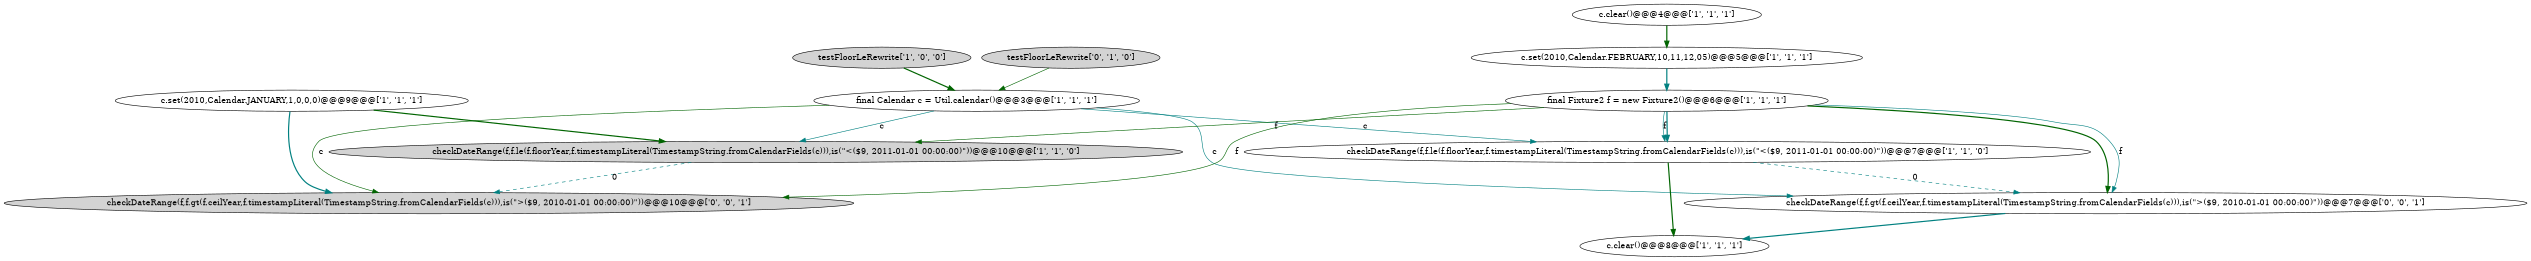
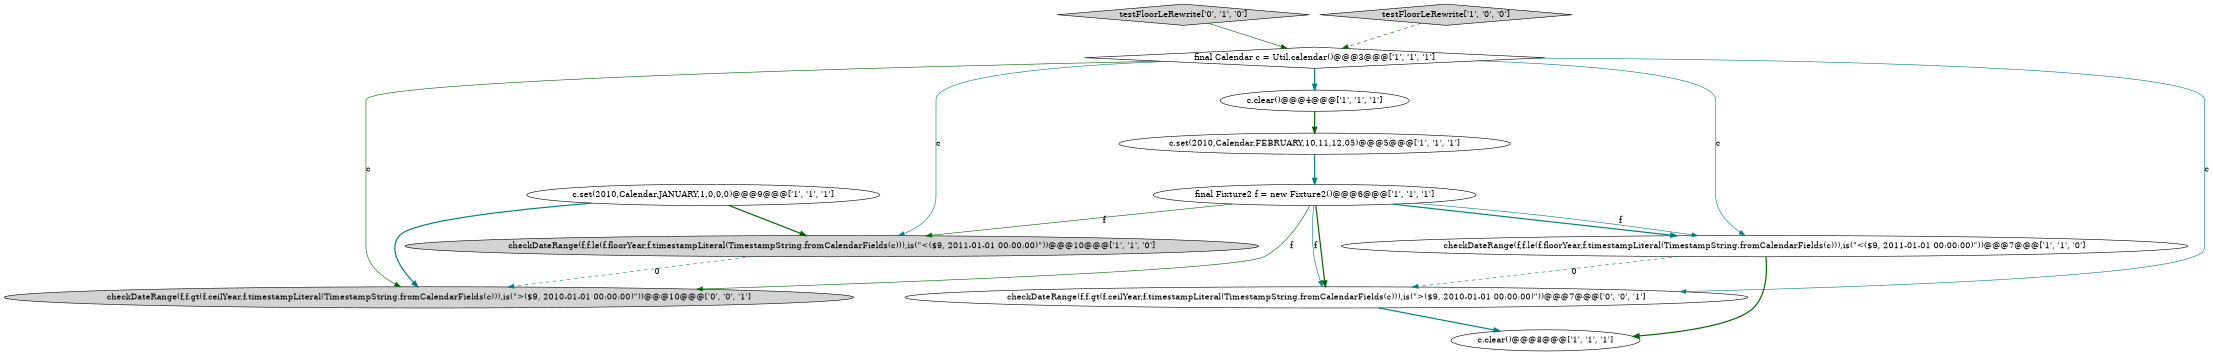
(882, 58) -> (1446, 15)
(1071, 58) -> (1183, 15)
none -> (1315, 76)
(926, 78) -> (1384, 35)
(977, 101) -> (1315, 58)
